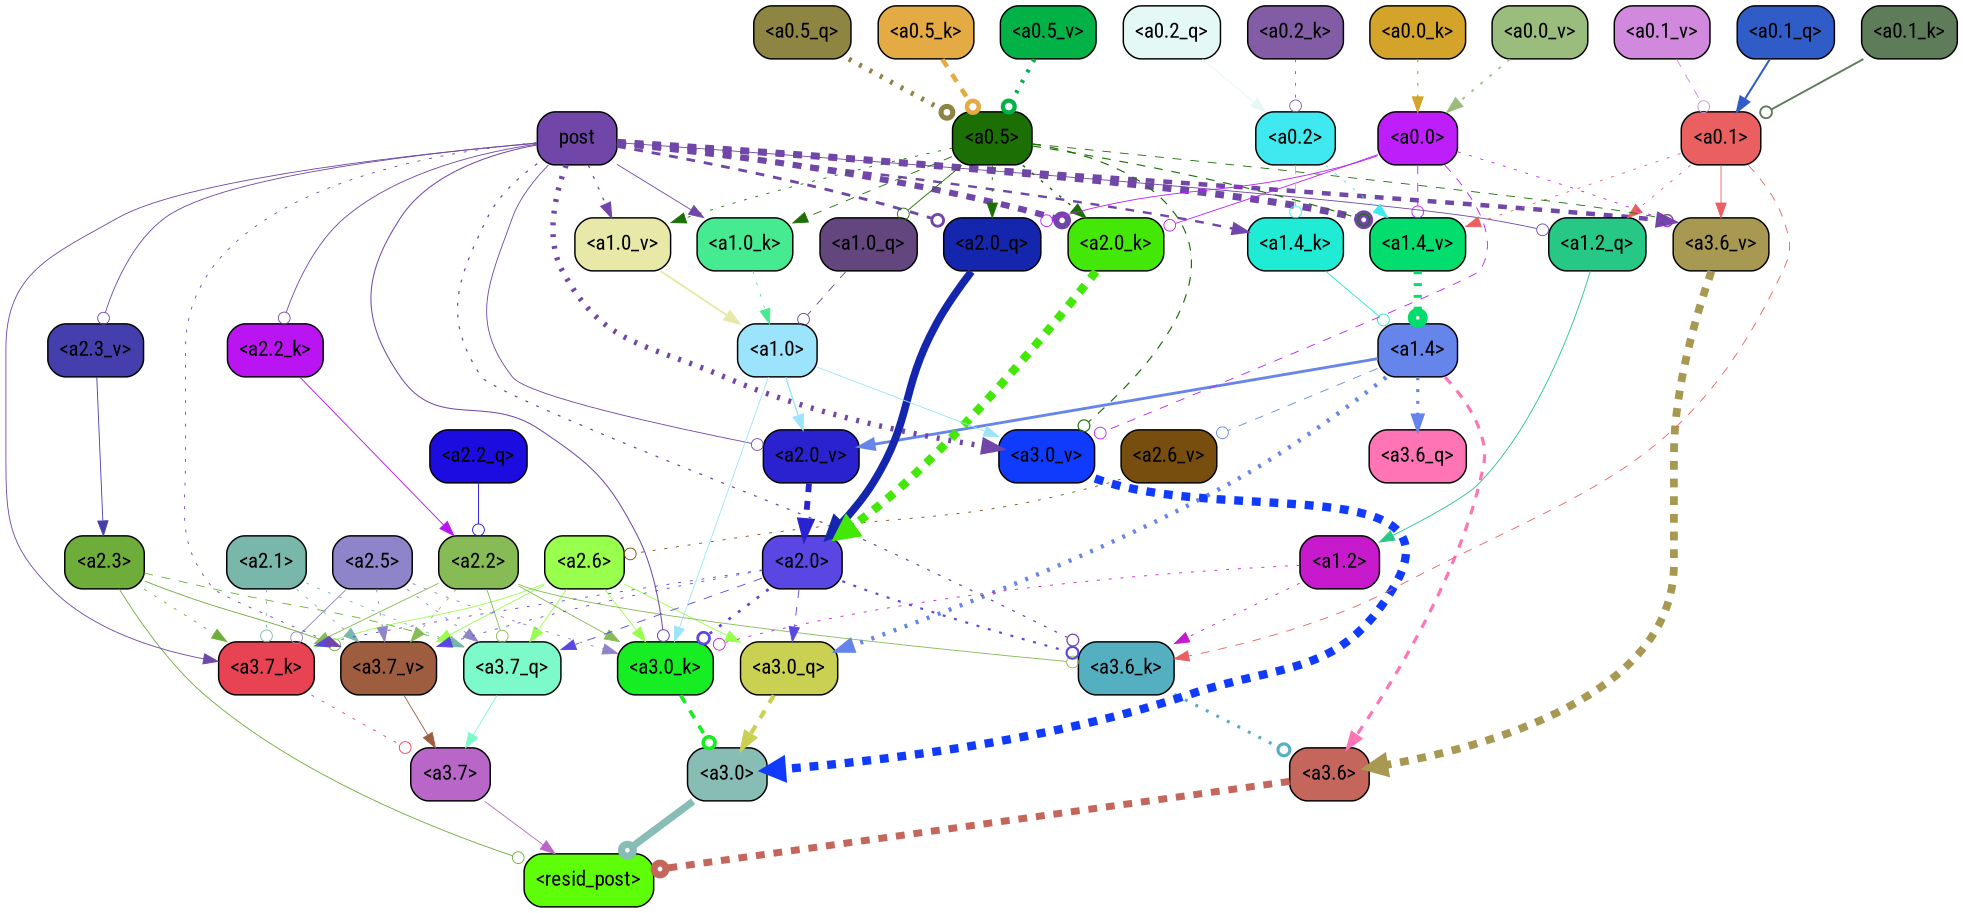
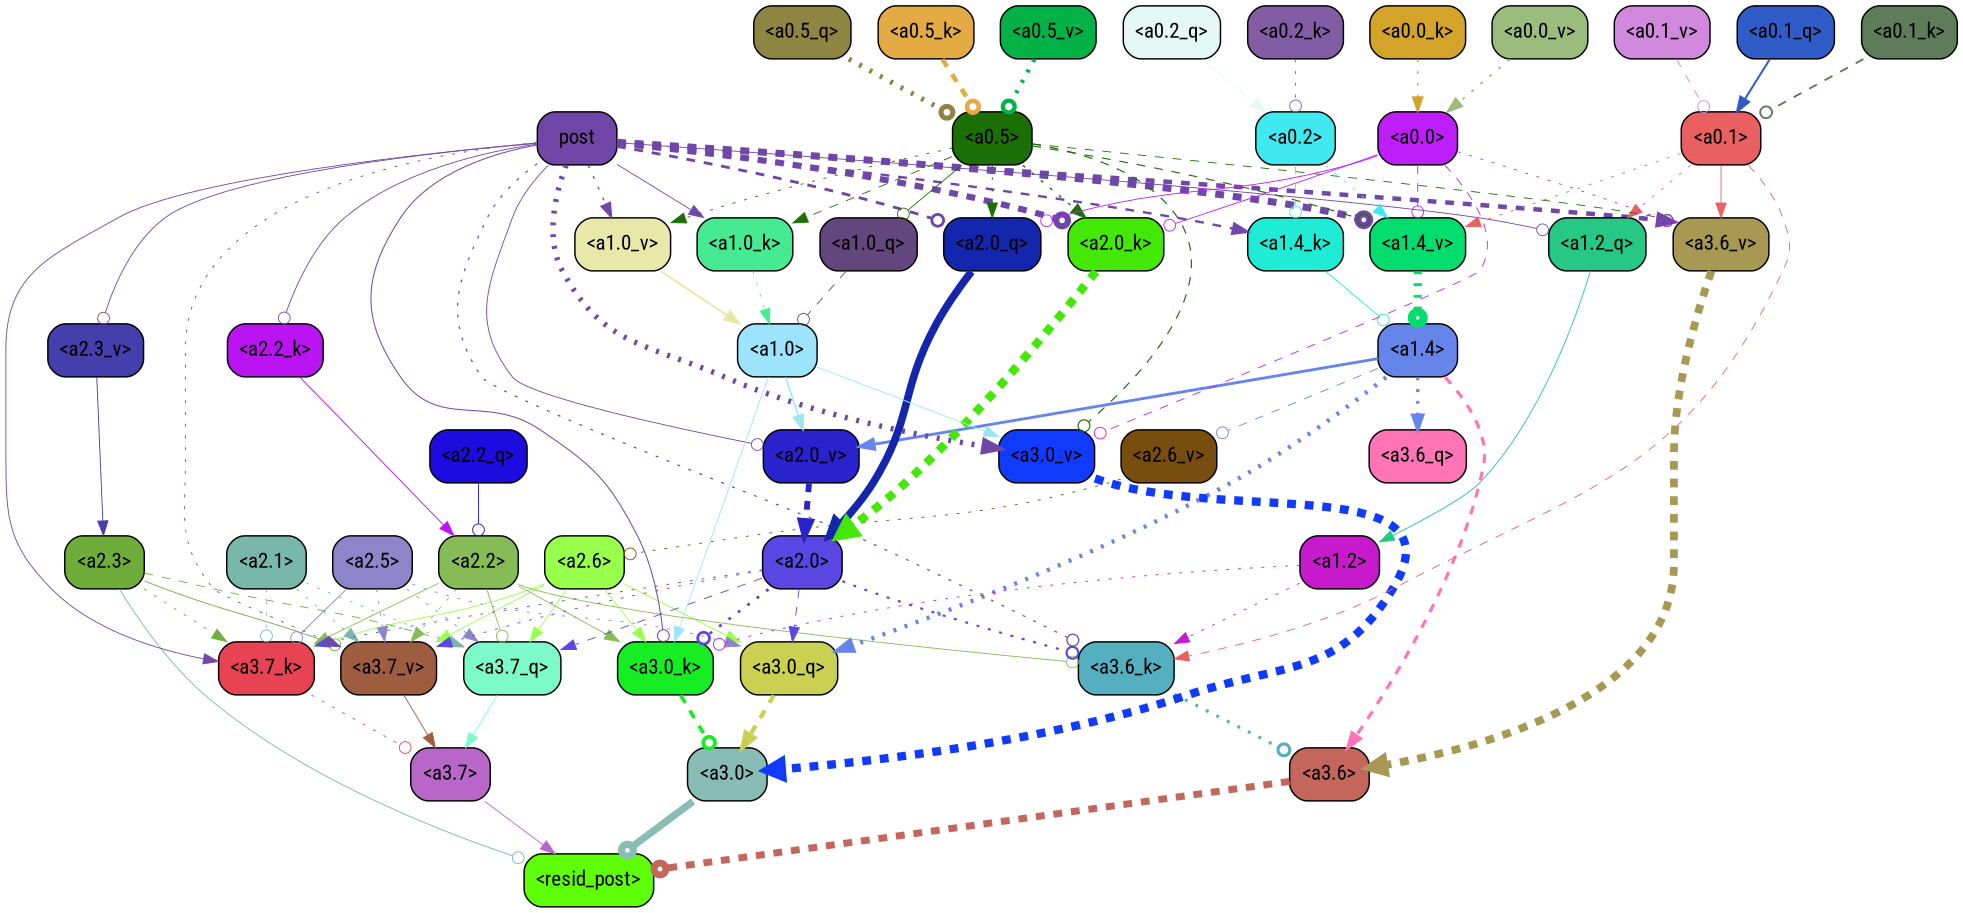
(1817, 84) -> (1817, 84)
(550, 633) -> (600, 619)
(291, 756) -> (291, 756)
